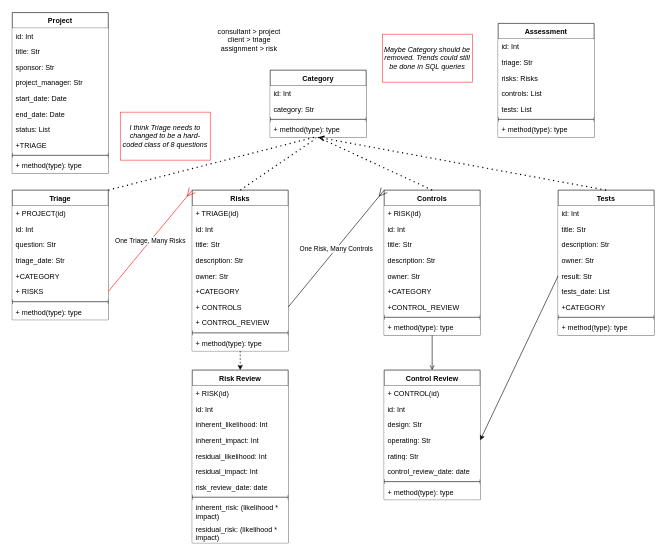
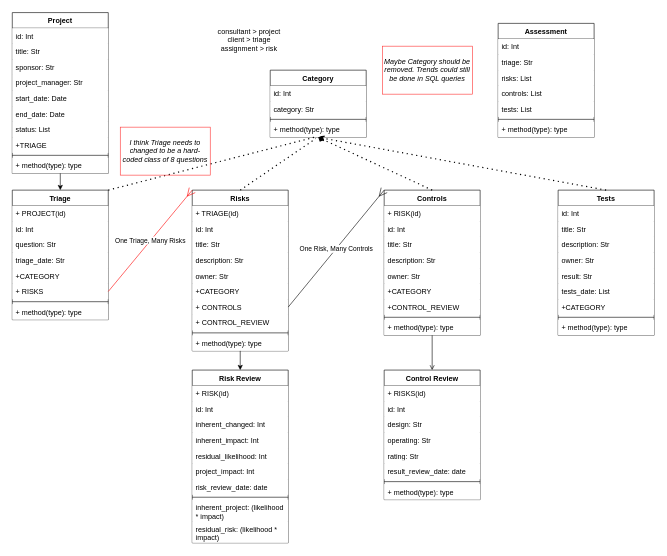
(428, 58) -> (428, 70)
(522, 78) -> (520, 78)
(165, 136) -> (165, 151)
(324, 140) -> (324, 140)
none -> (60, 184)
(519, 358) -> none
(240, 359) -> (240, 359)
(412, 394) -> (408, 394)
(237, 425) -> (235, 425)
(231, 472) -> (231, 472)
(434, 472) -> (432, 472)
(241, 512) -> (241, 512)
